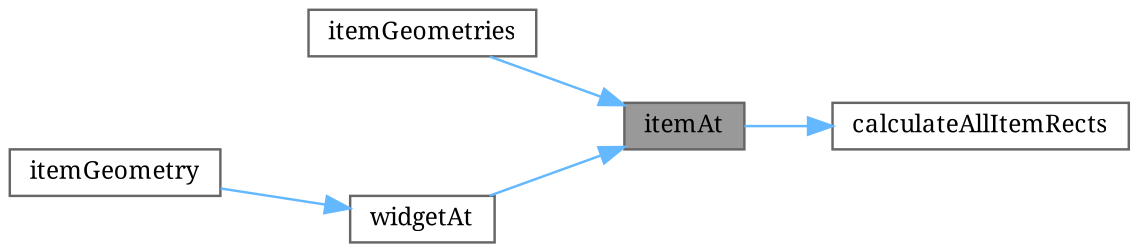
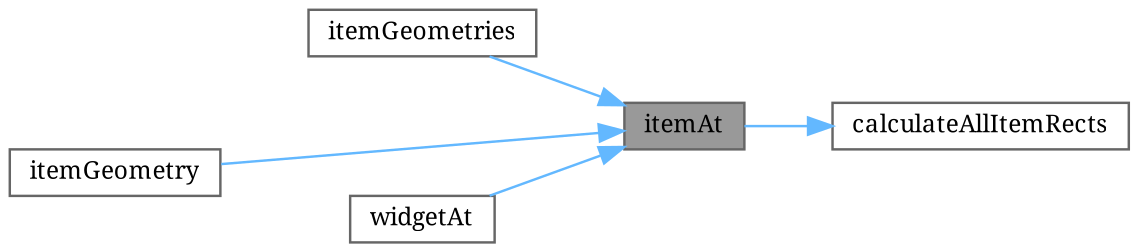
(273, 197) -> (410, 149)
